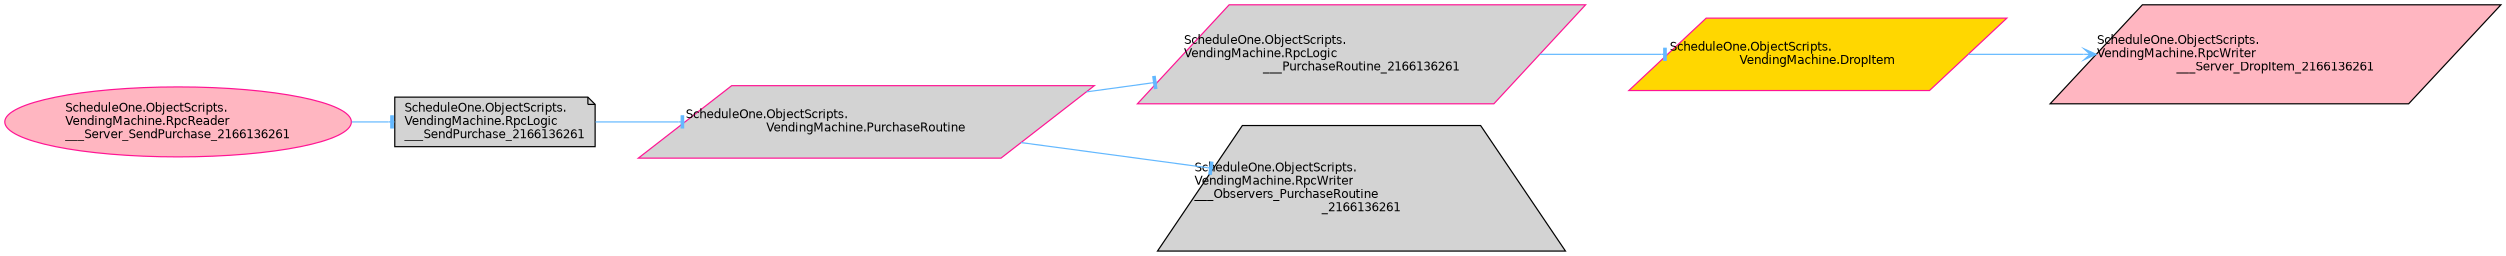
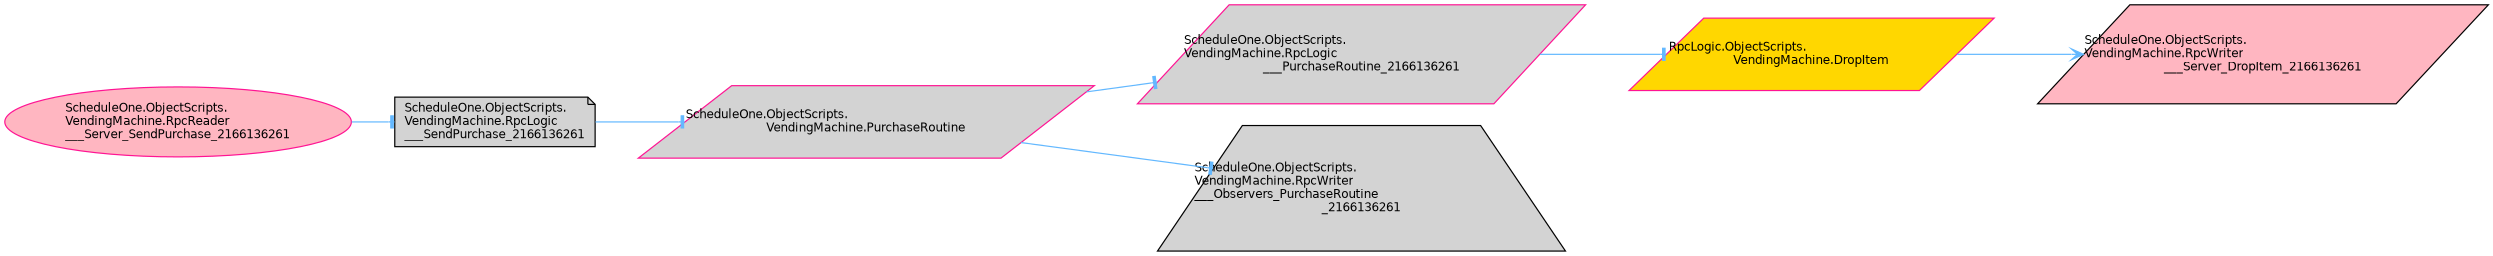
(1818, 54) -> (1812, 54)
